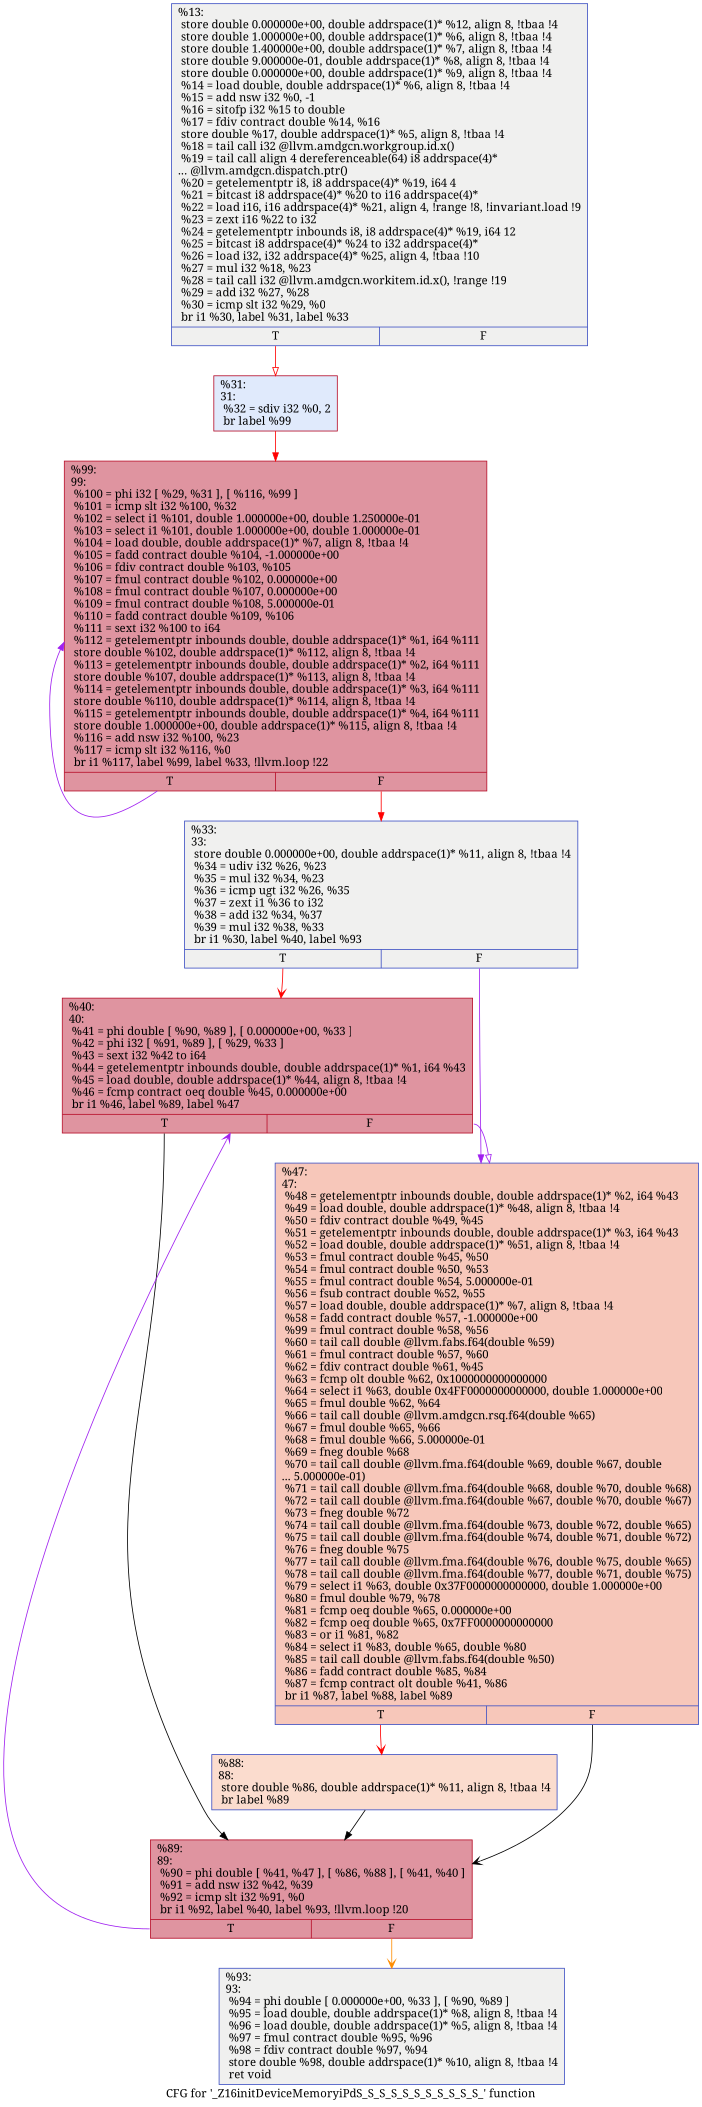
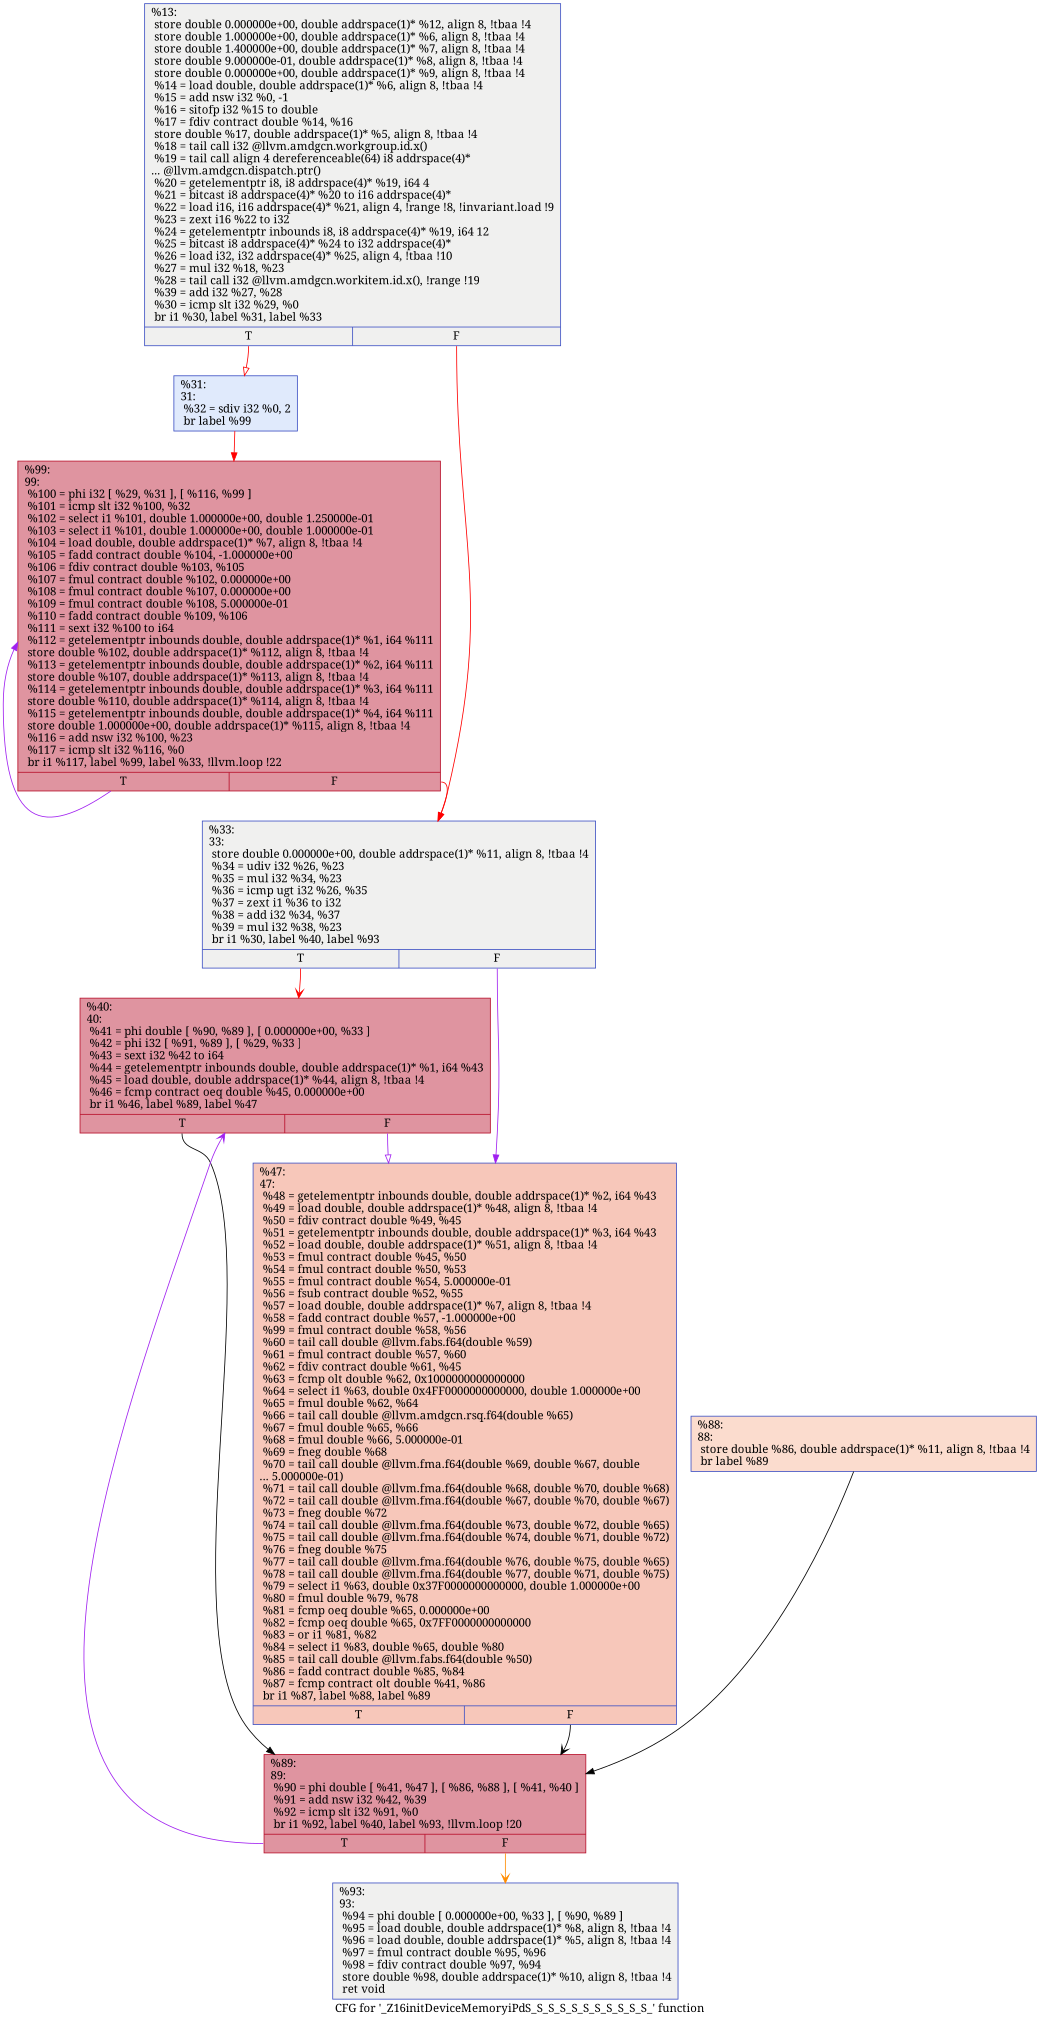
(244, 293) -> (217, 293)
(276, 403) -> (236, 403)
none -> (470, 581)
(258, 927) -> (275, 927)
(381, 1736) -> none
